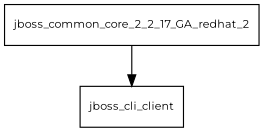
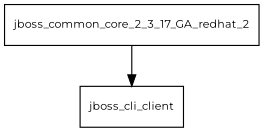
(132, 25) -> (132, 25)
